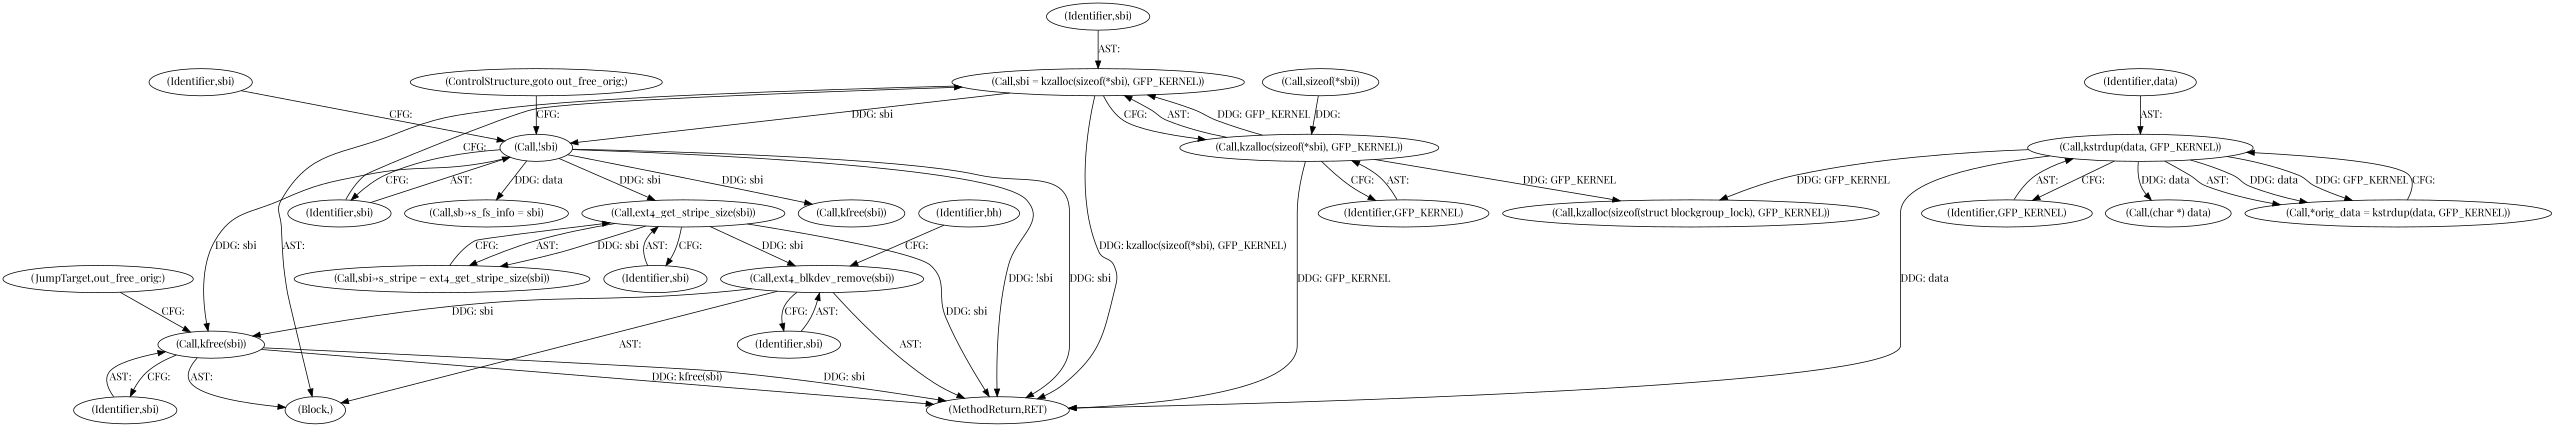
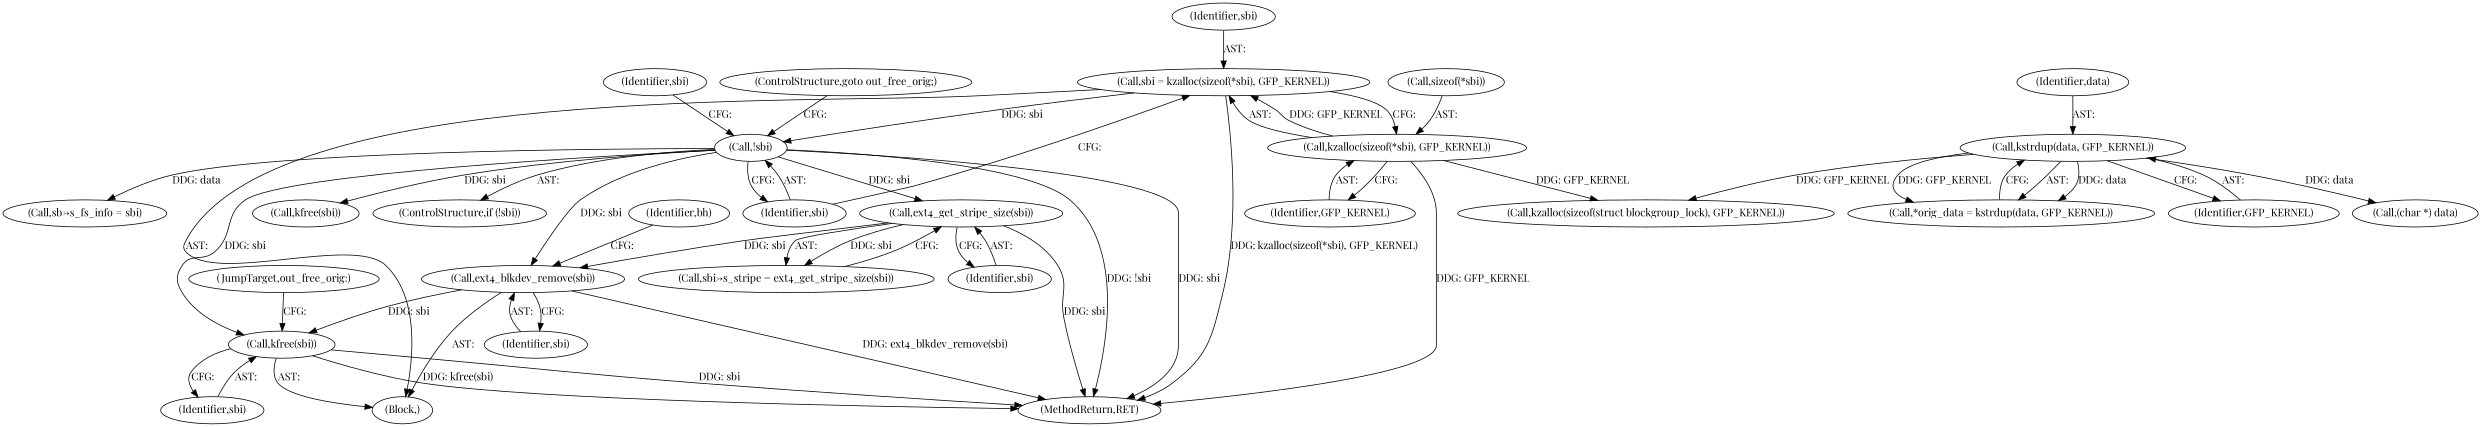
(1329, 115) -> (1448, 115)
none -> (611, 182)
none -> (460, 213)
(913, 345) -> (935, 345)
(1641, 386) -> none
